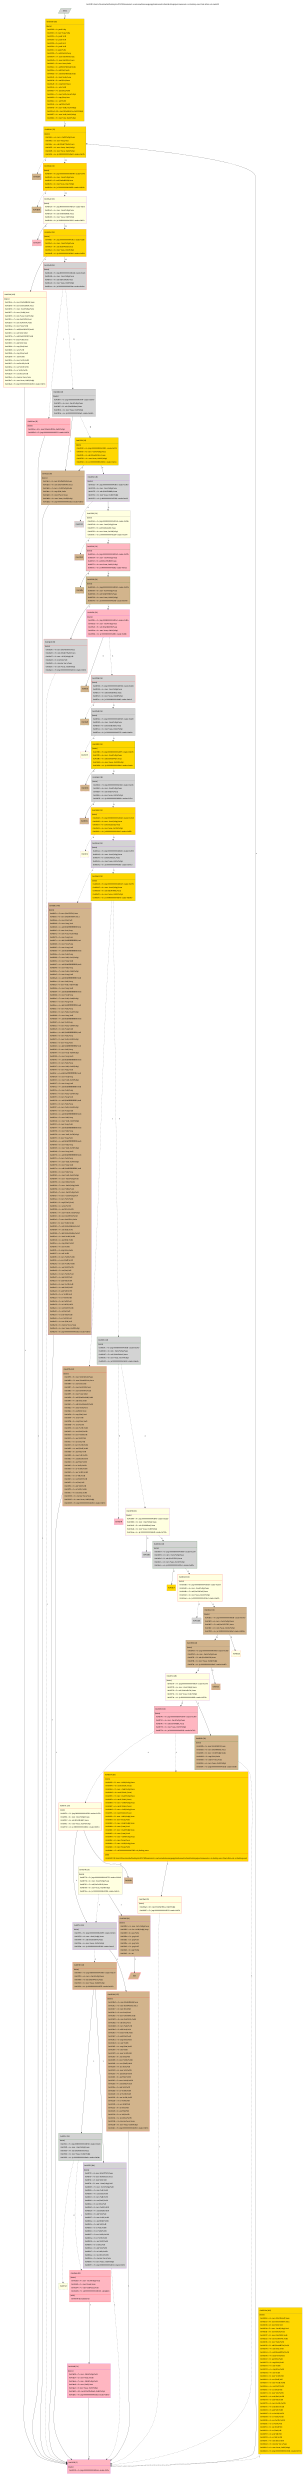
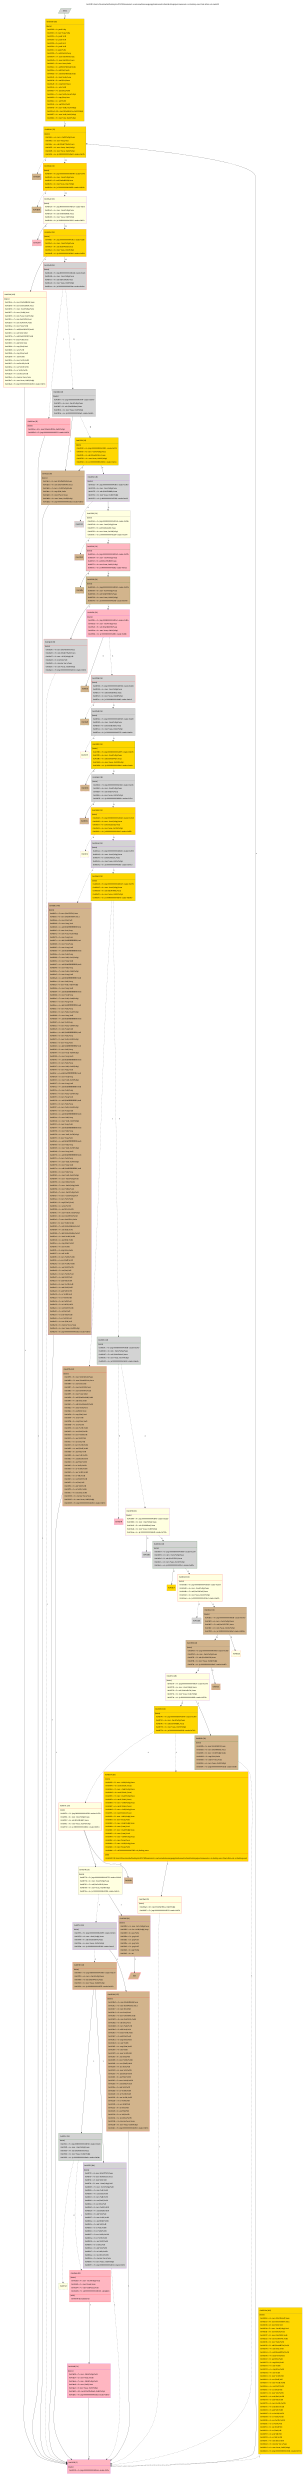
(176, 1720) -> (176, 1720)
(74, 1877) -> (90, 1848)
